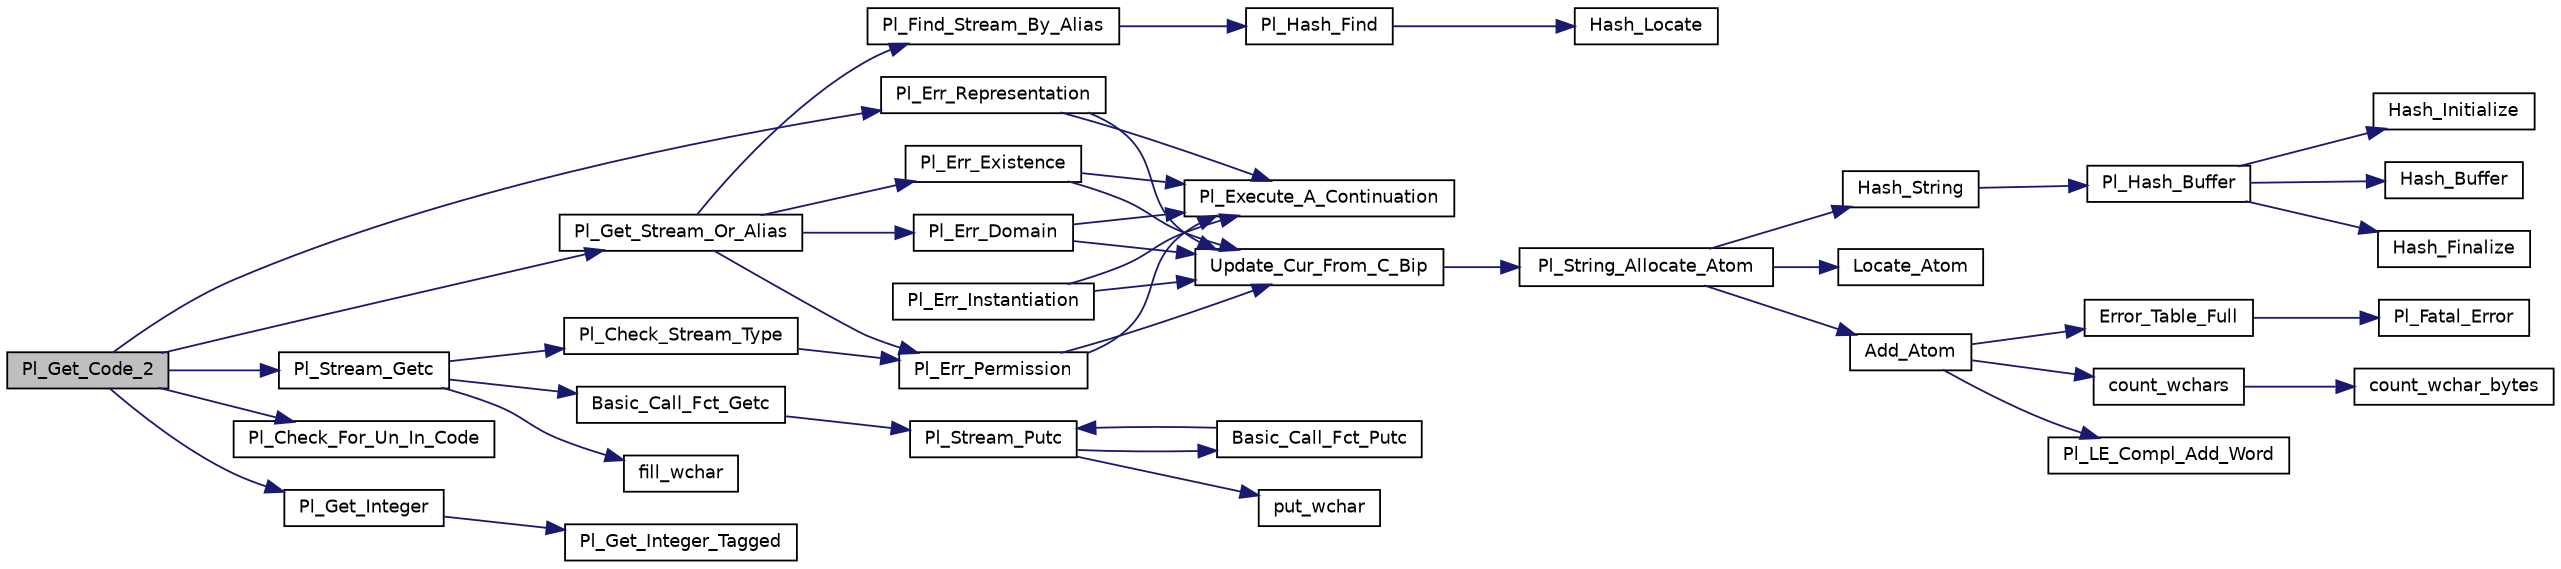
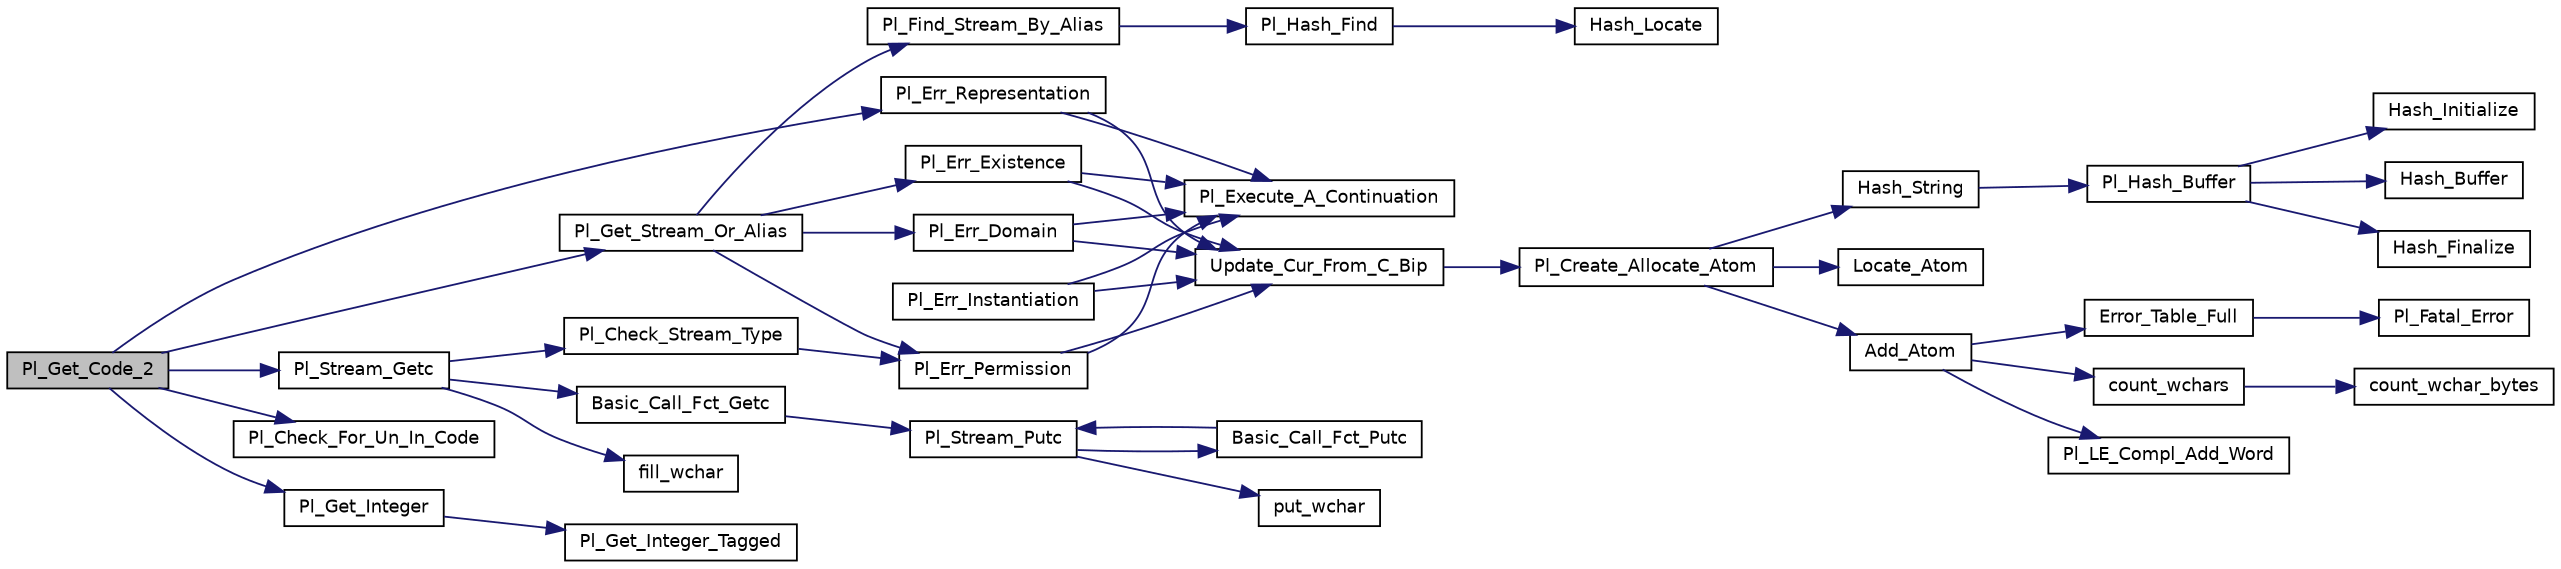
(1646, 267) -> (1646, 267)
